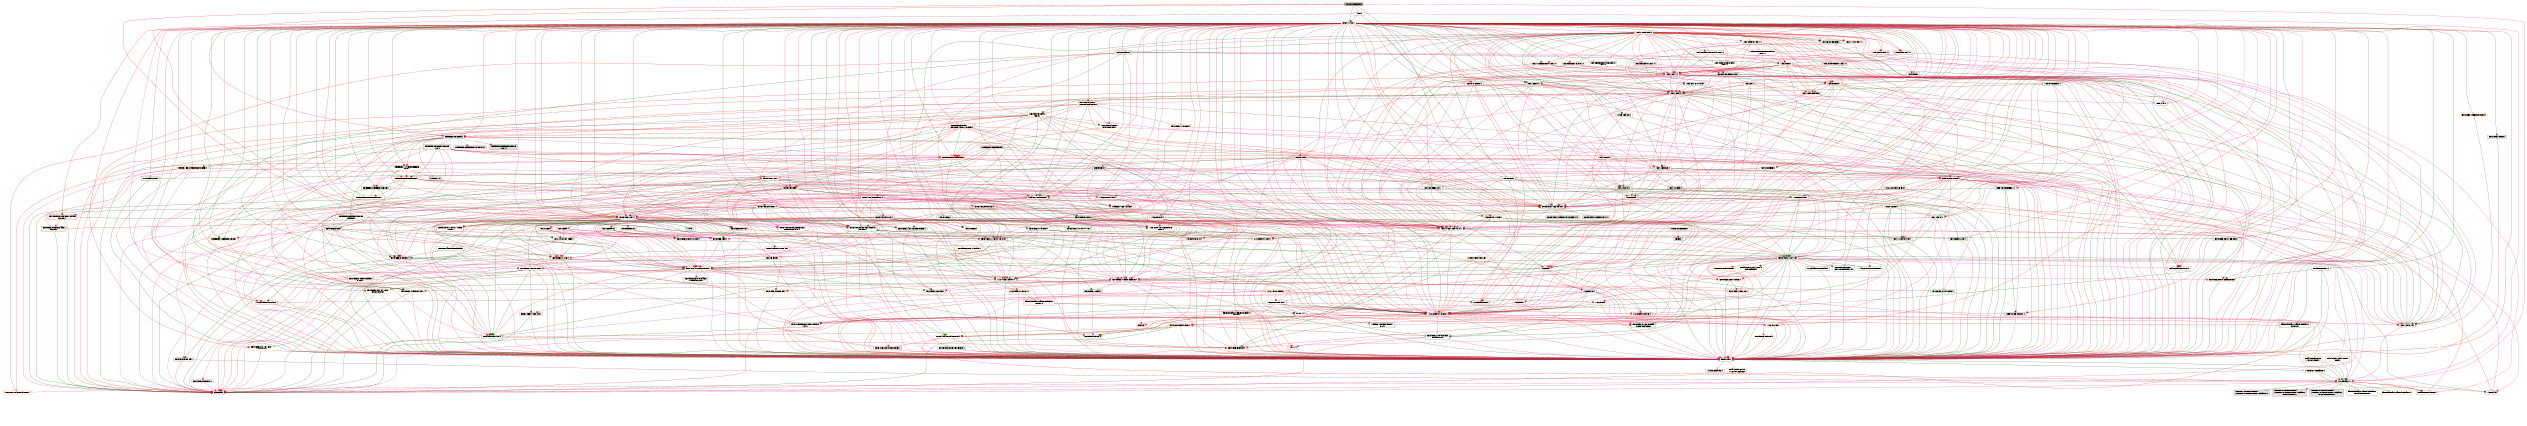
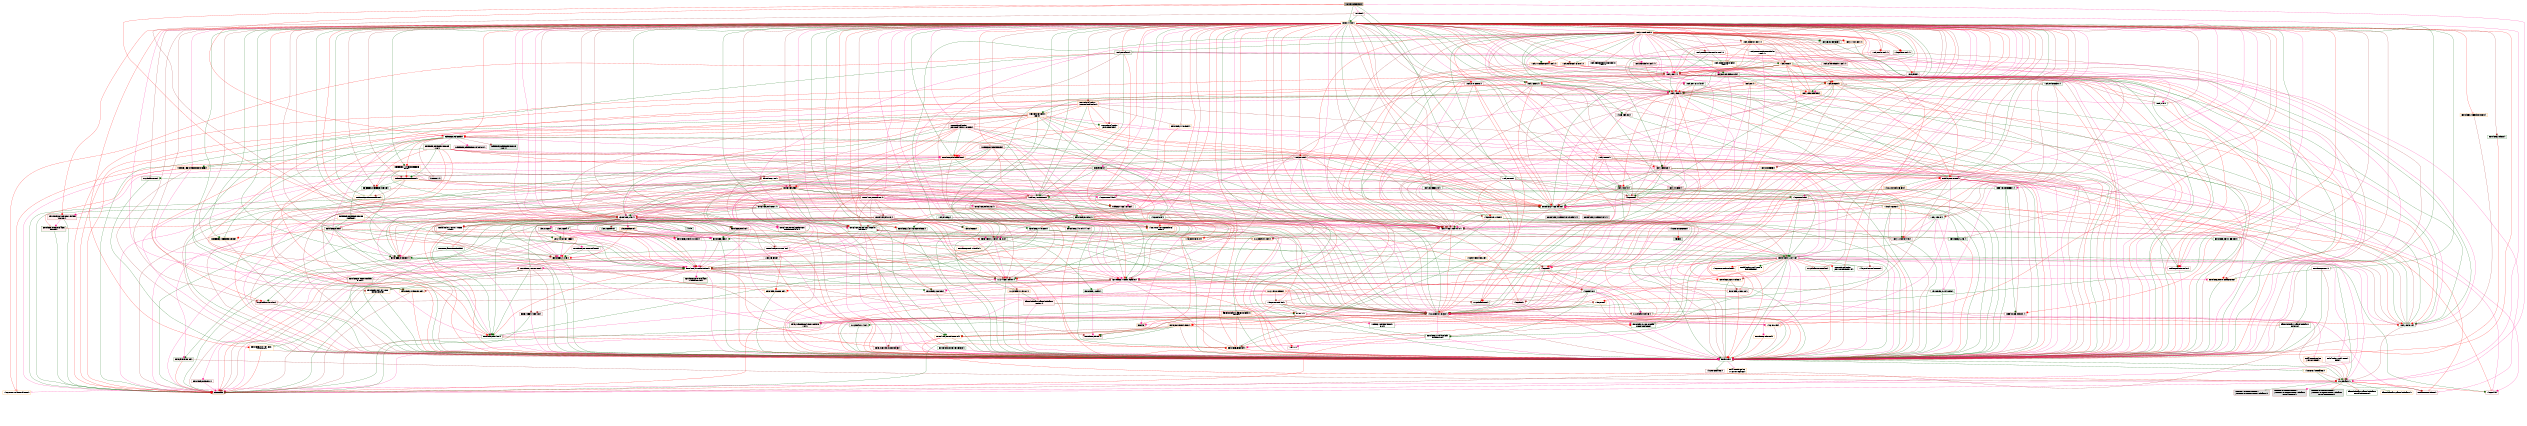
(1359, 14) -> (1359, 14)
(394, 176) -> (394, 176)
(771, 223) -> (771, 223)
none -> (586, 249)
none -> (859, 325)
